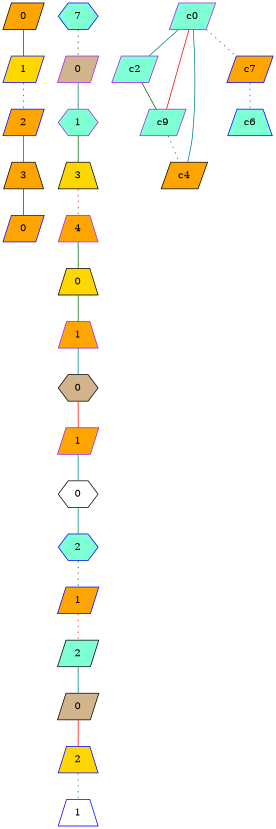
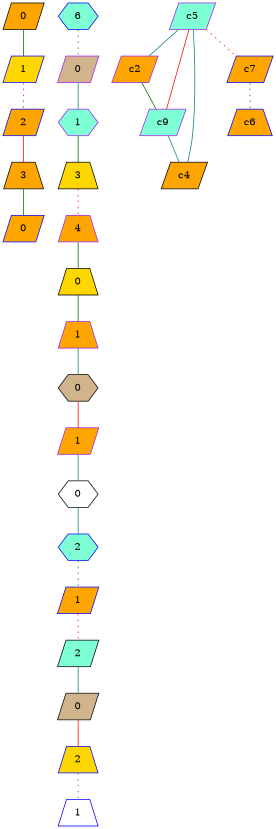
(78, 16) -> (78, 16)
(192, 16) -> (192, 16)
(135, 69) -> (135, 69)
(250, 96) -> (250, 96)
(250, 122) -> (250, 122)
(174, 149) -> (174, 149)
